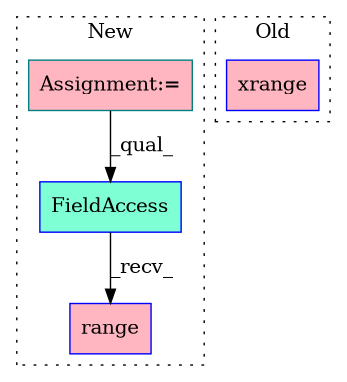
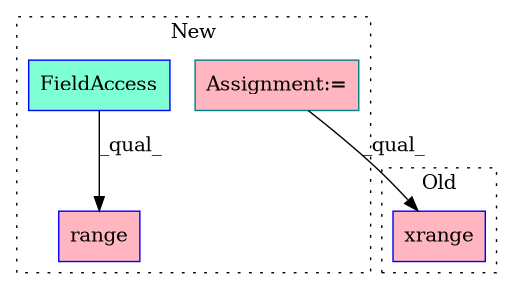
(110, 139) -> (360, 153)
(142, 268) -> (131, 146)
